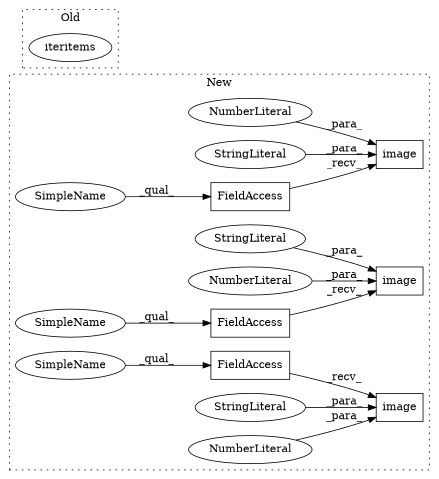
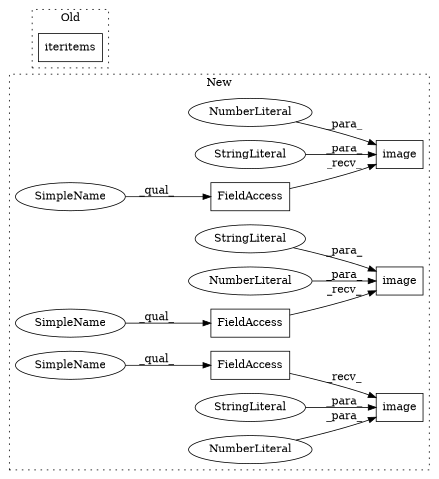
(70, 48) -> (70, 48)
